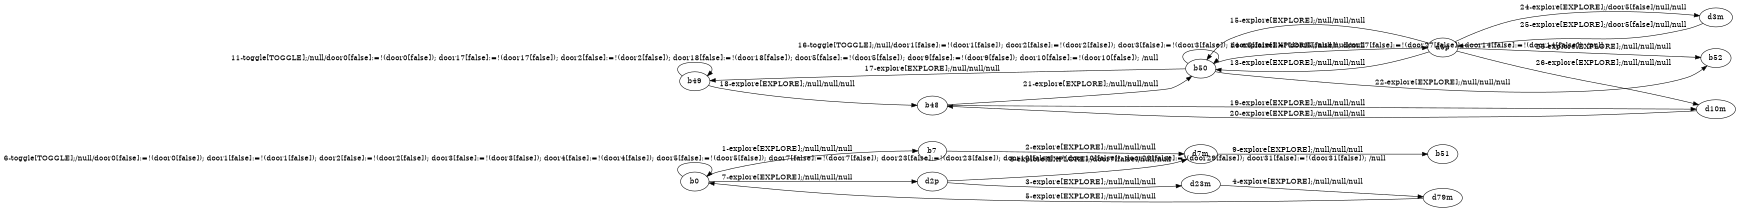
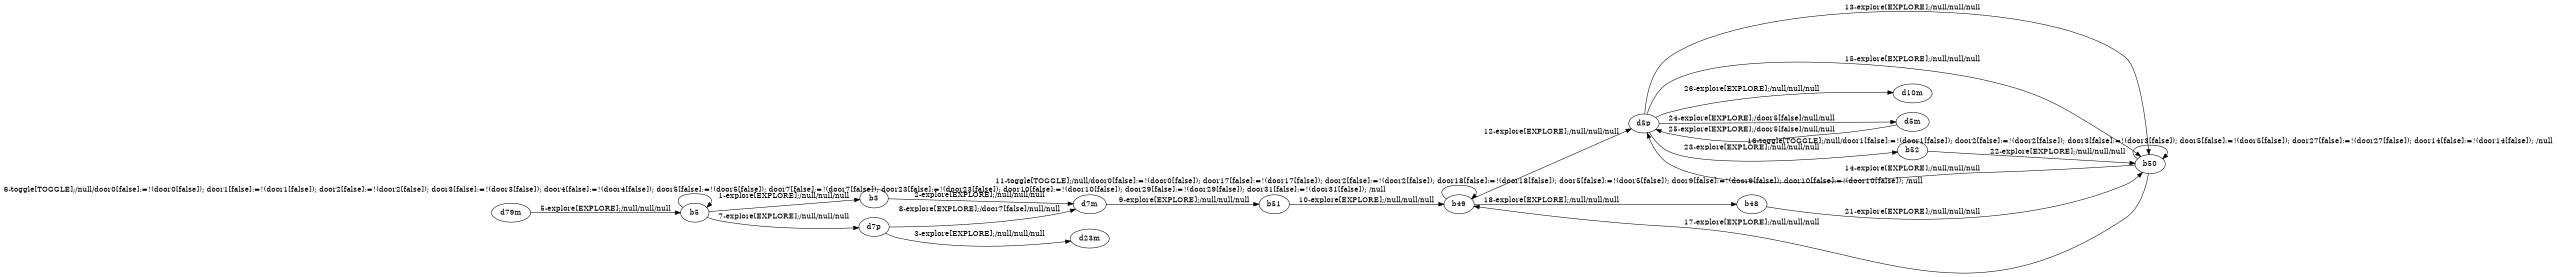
(1716, 17) -> (1913, 122)
(1460, 91) -> (2029, 157)
(1319, 107) -> none
(1325, 118) -> none
(932, 151) -> (874, 198)
none -> (1549, 165)
(695, 182) -> (695, 213)
(932, 182) -> (874, 227)
(1319, 191) -> none
none -> (1364, 204)
